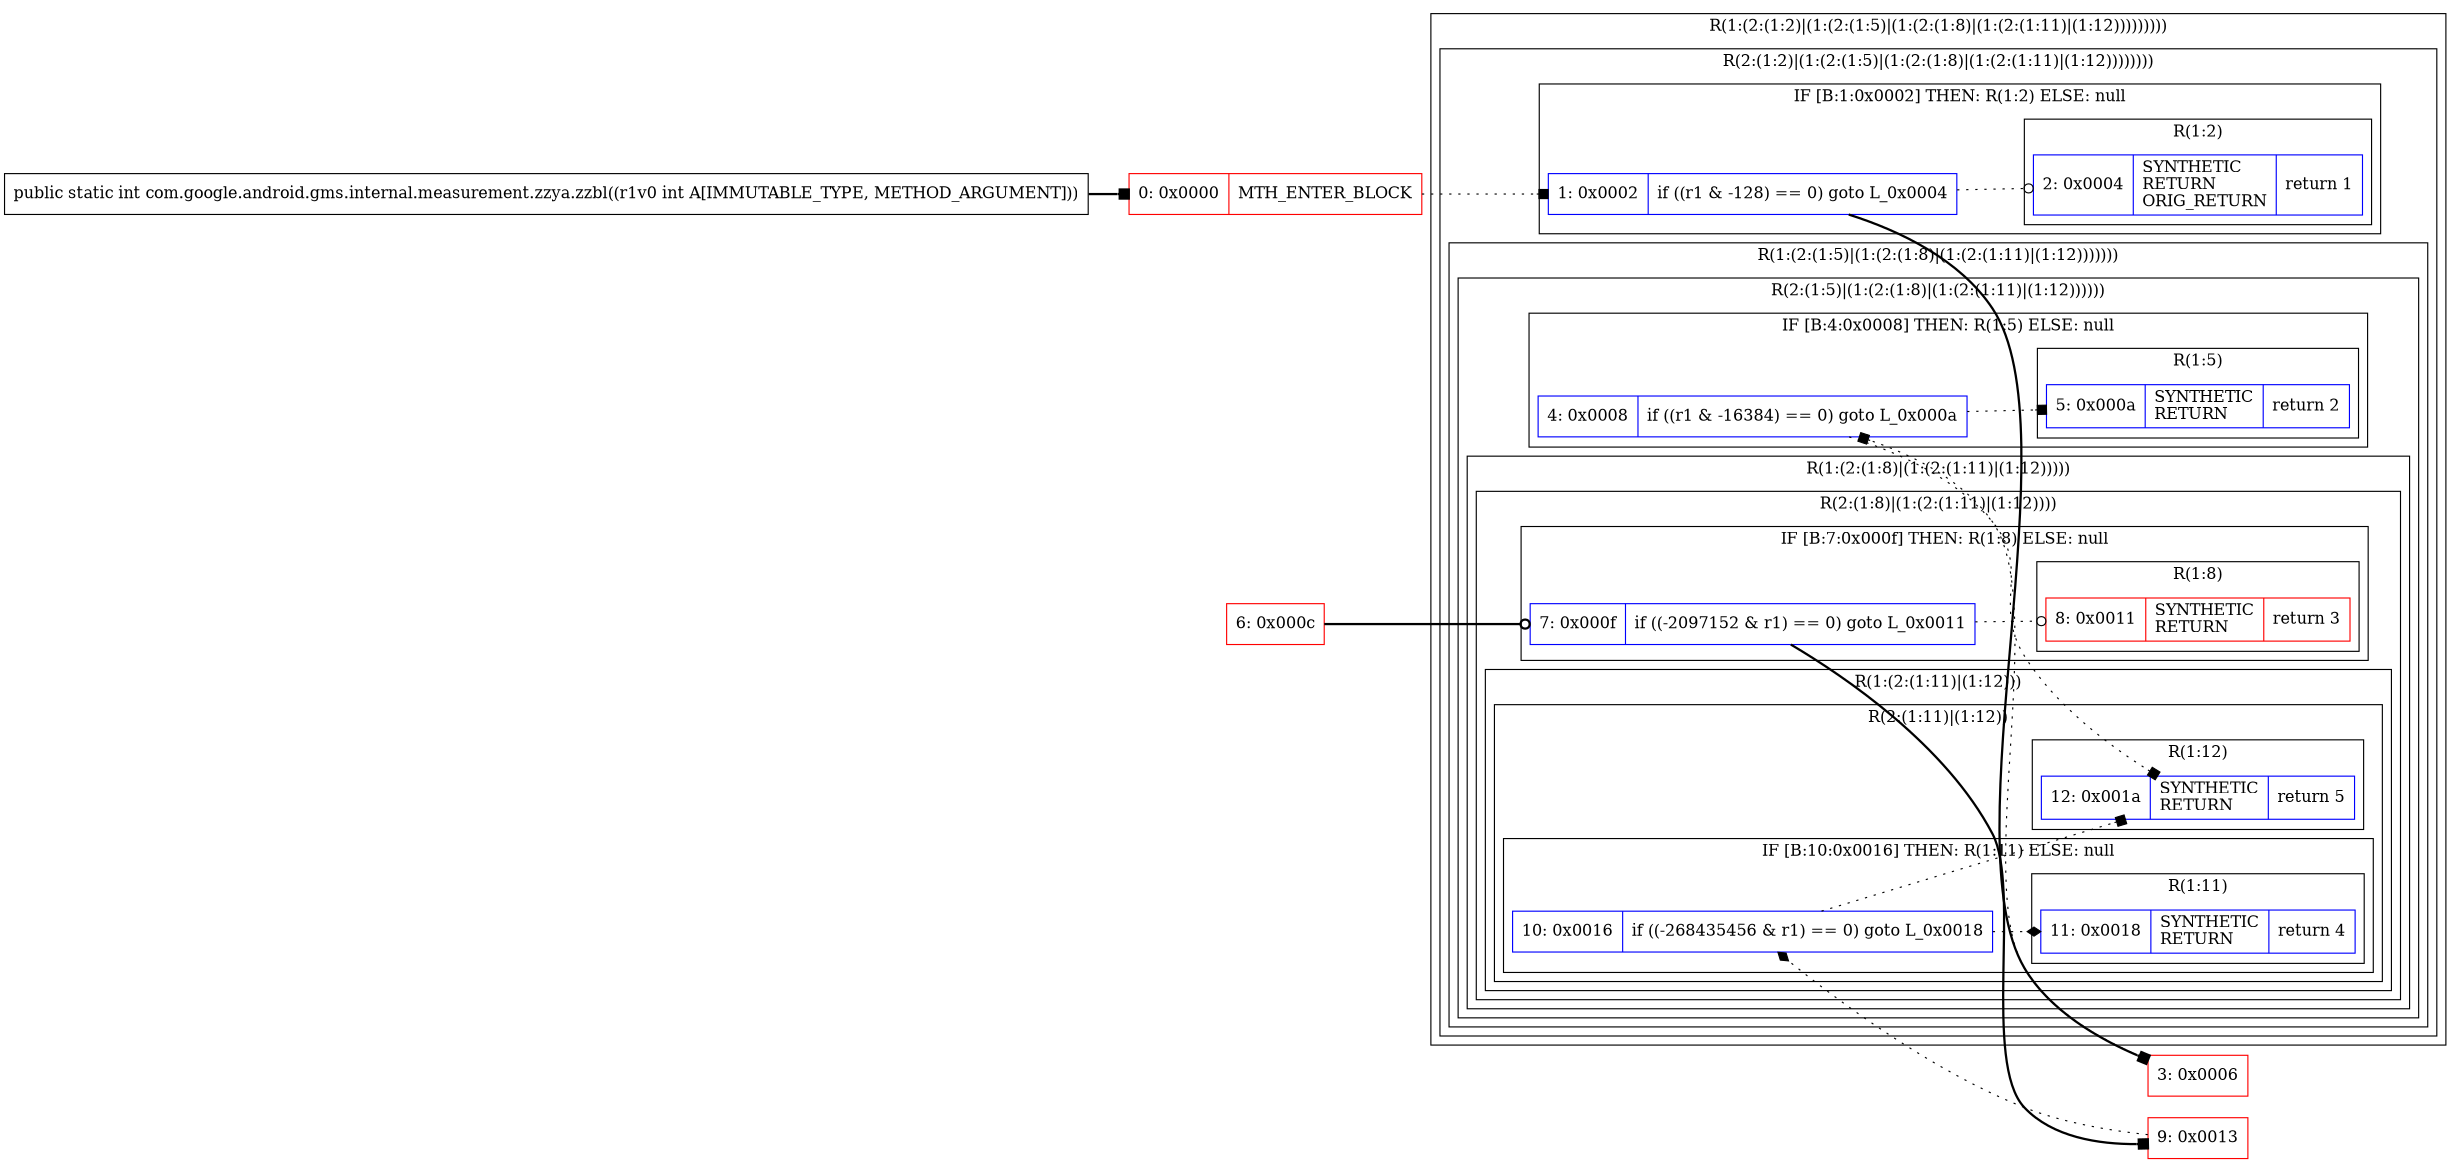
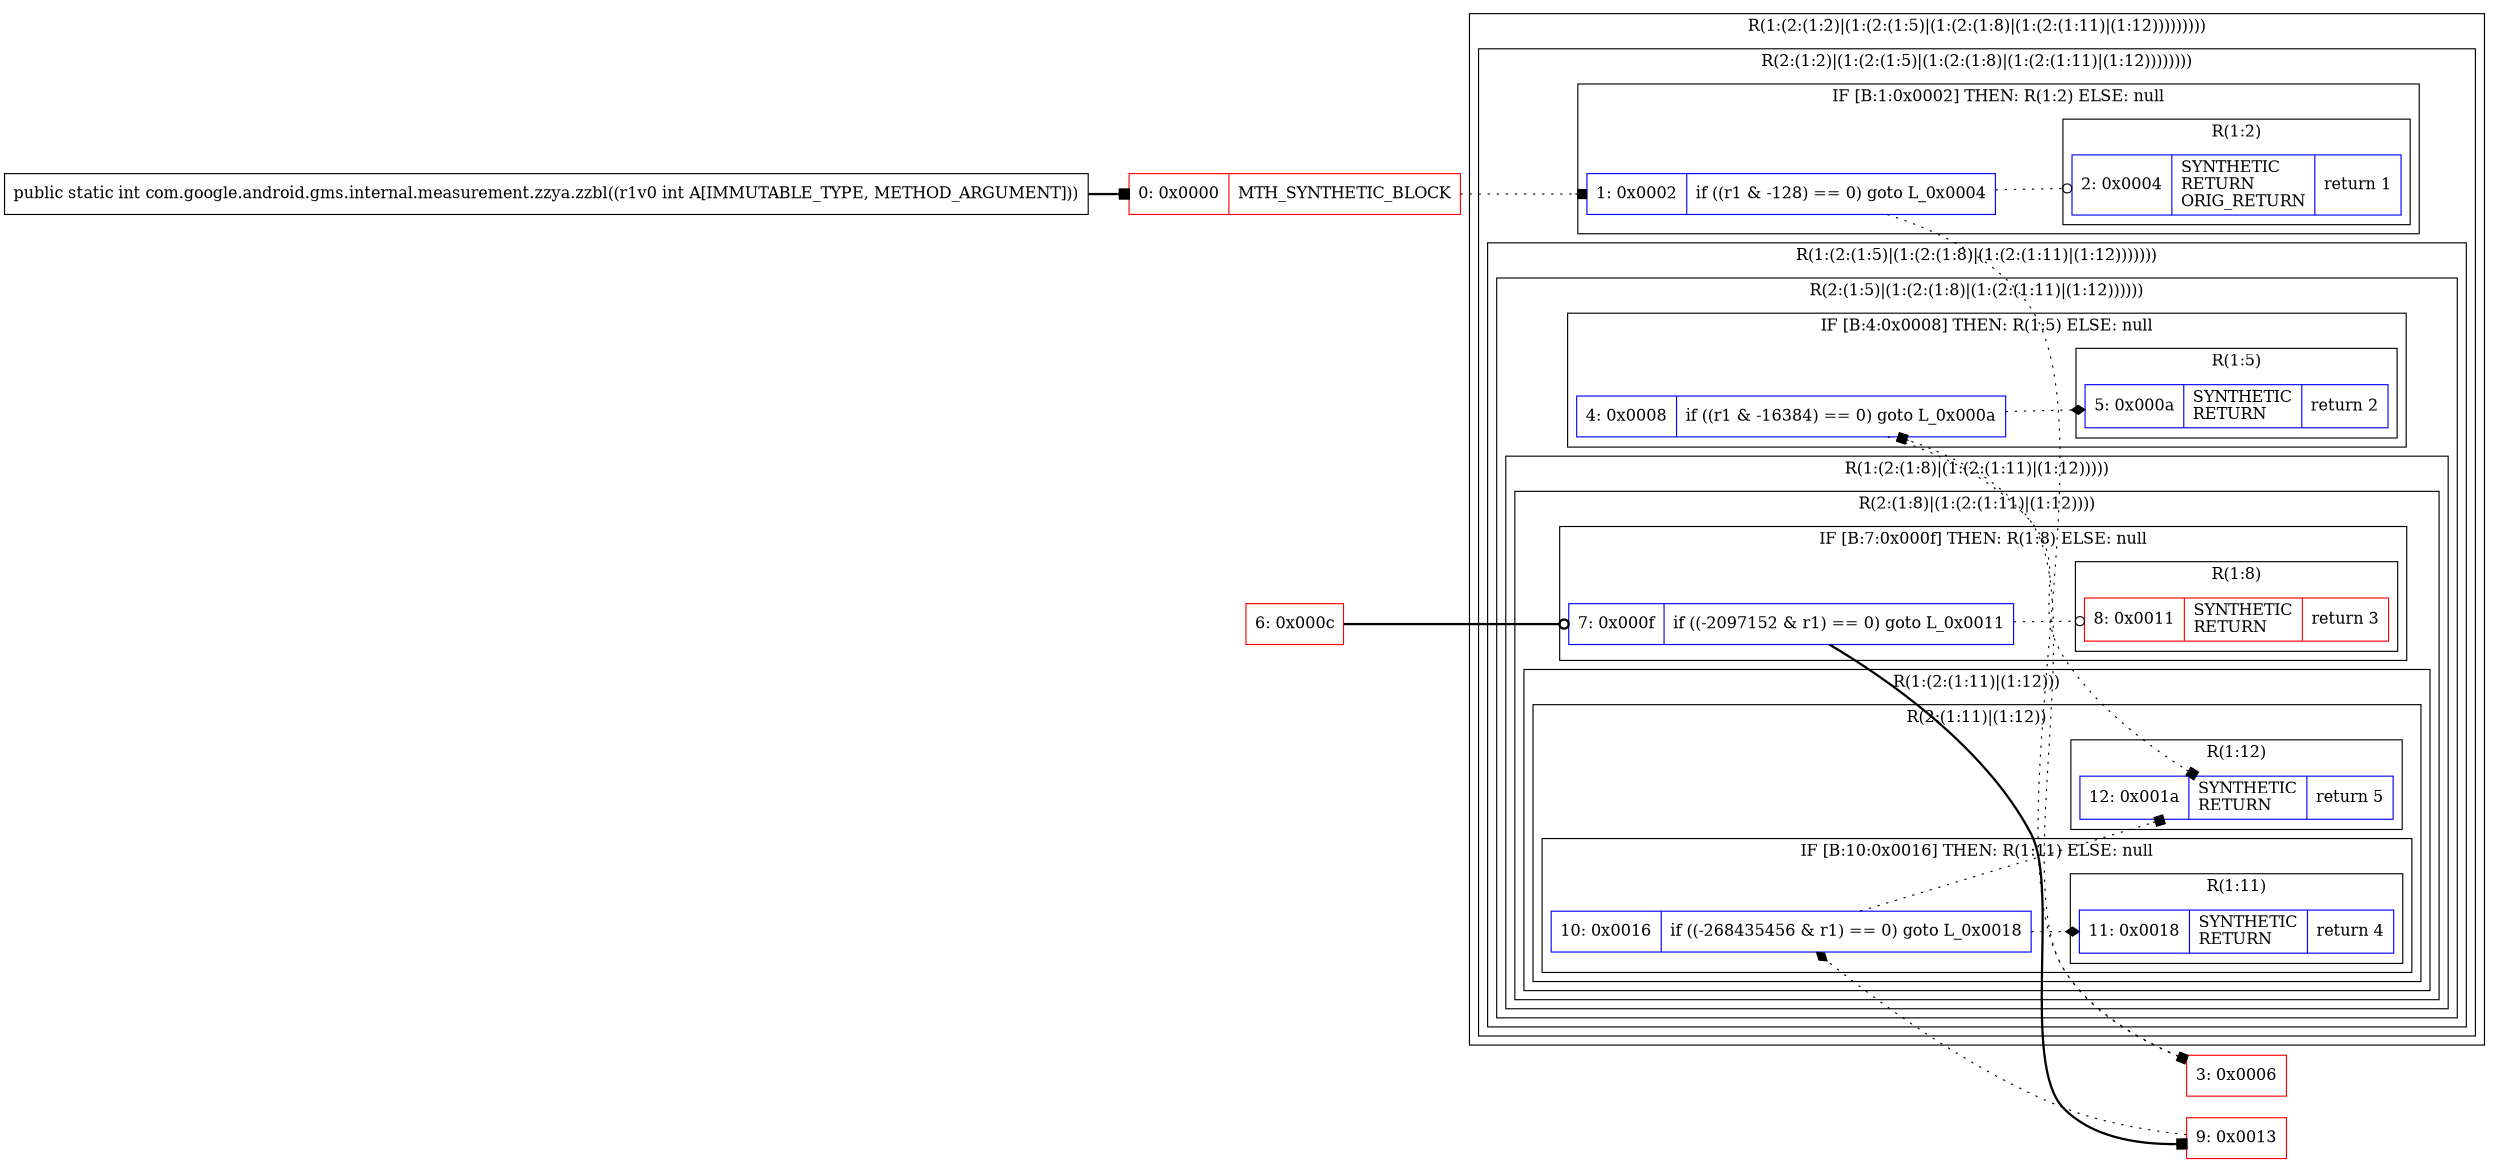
(1325, 193) -> (1345, 193)
(2001, 411) -> (2038, 411)
(2018, 549) -> (2056, 549)
